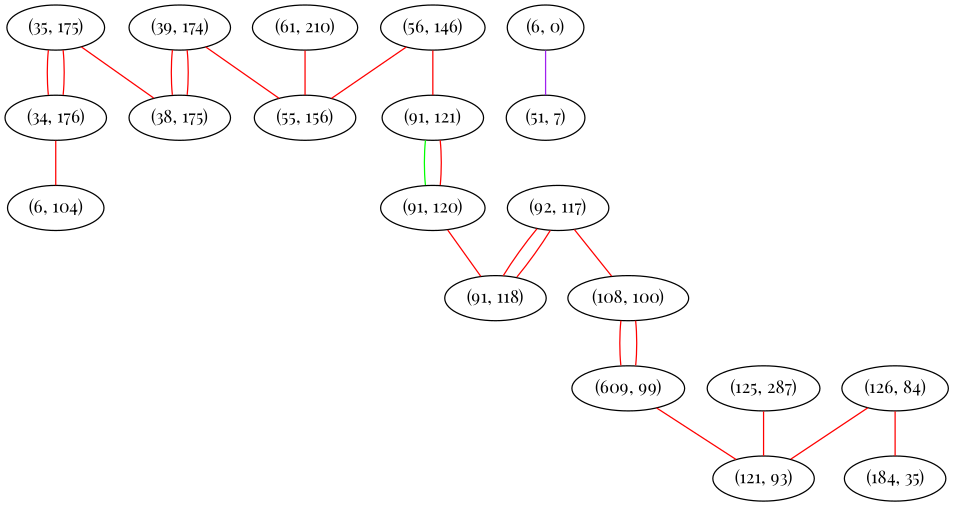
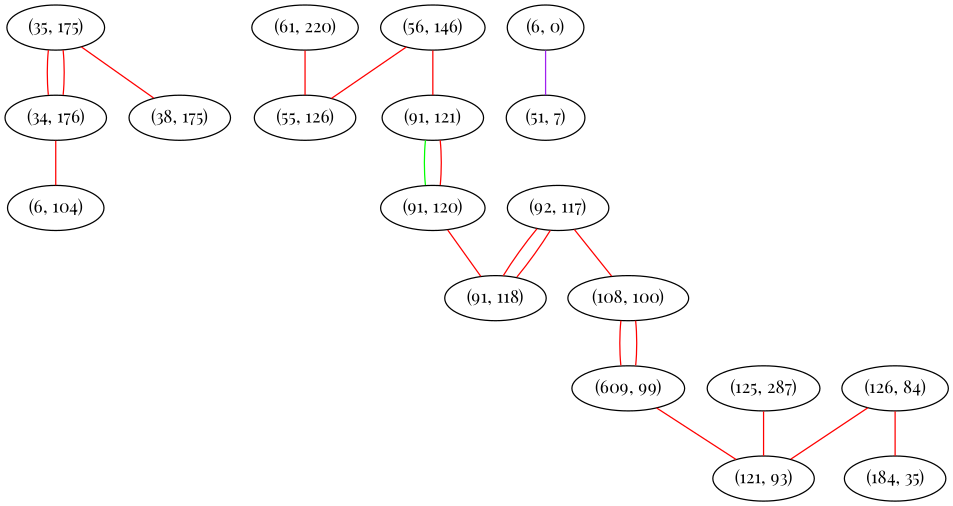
(180, 28) -> none
(305, 28) -> (305, 28)
(305, 118) -> (305, 118)
